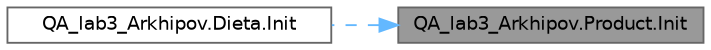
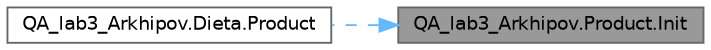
(169, 25) -> (169, 25)
